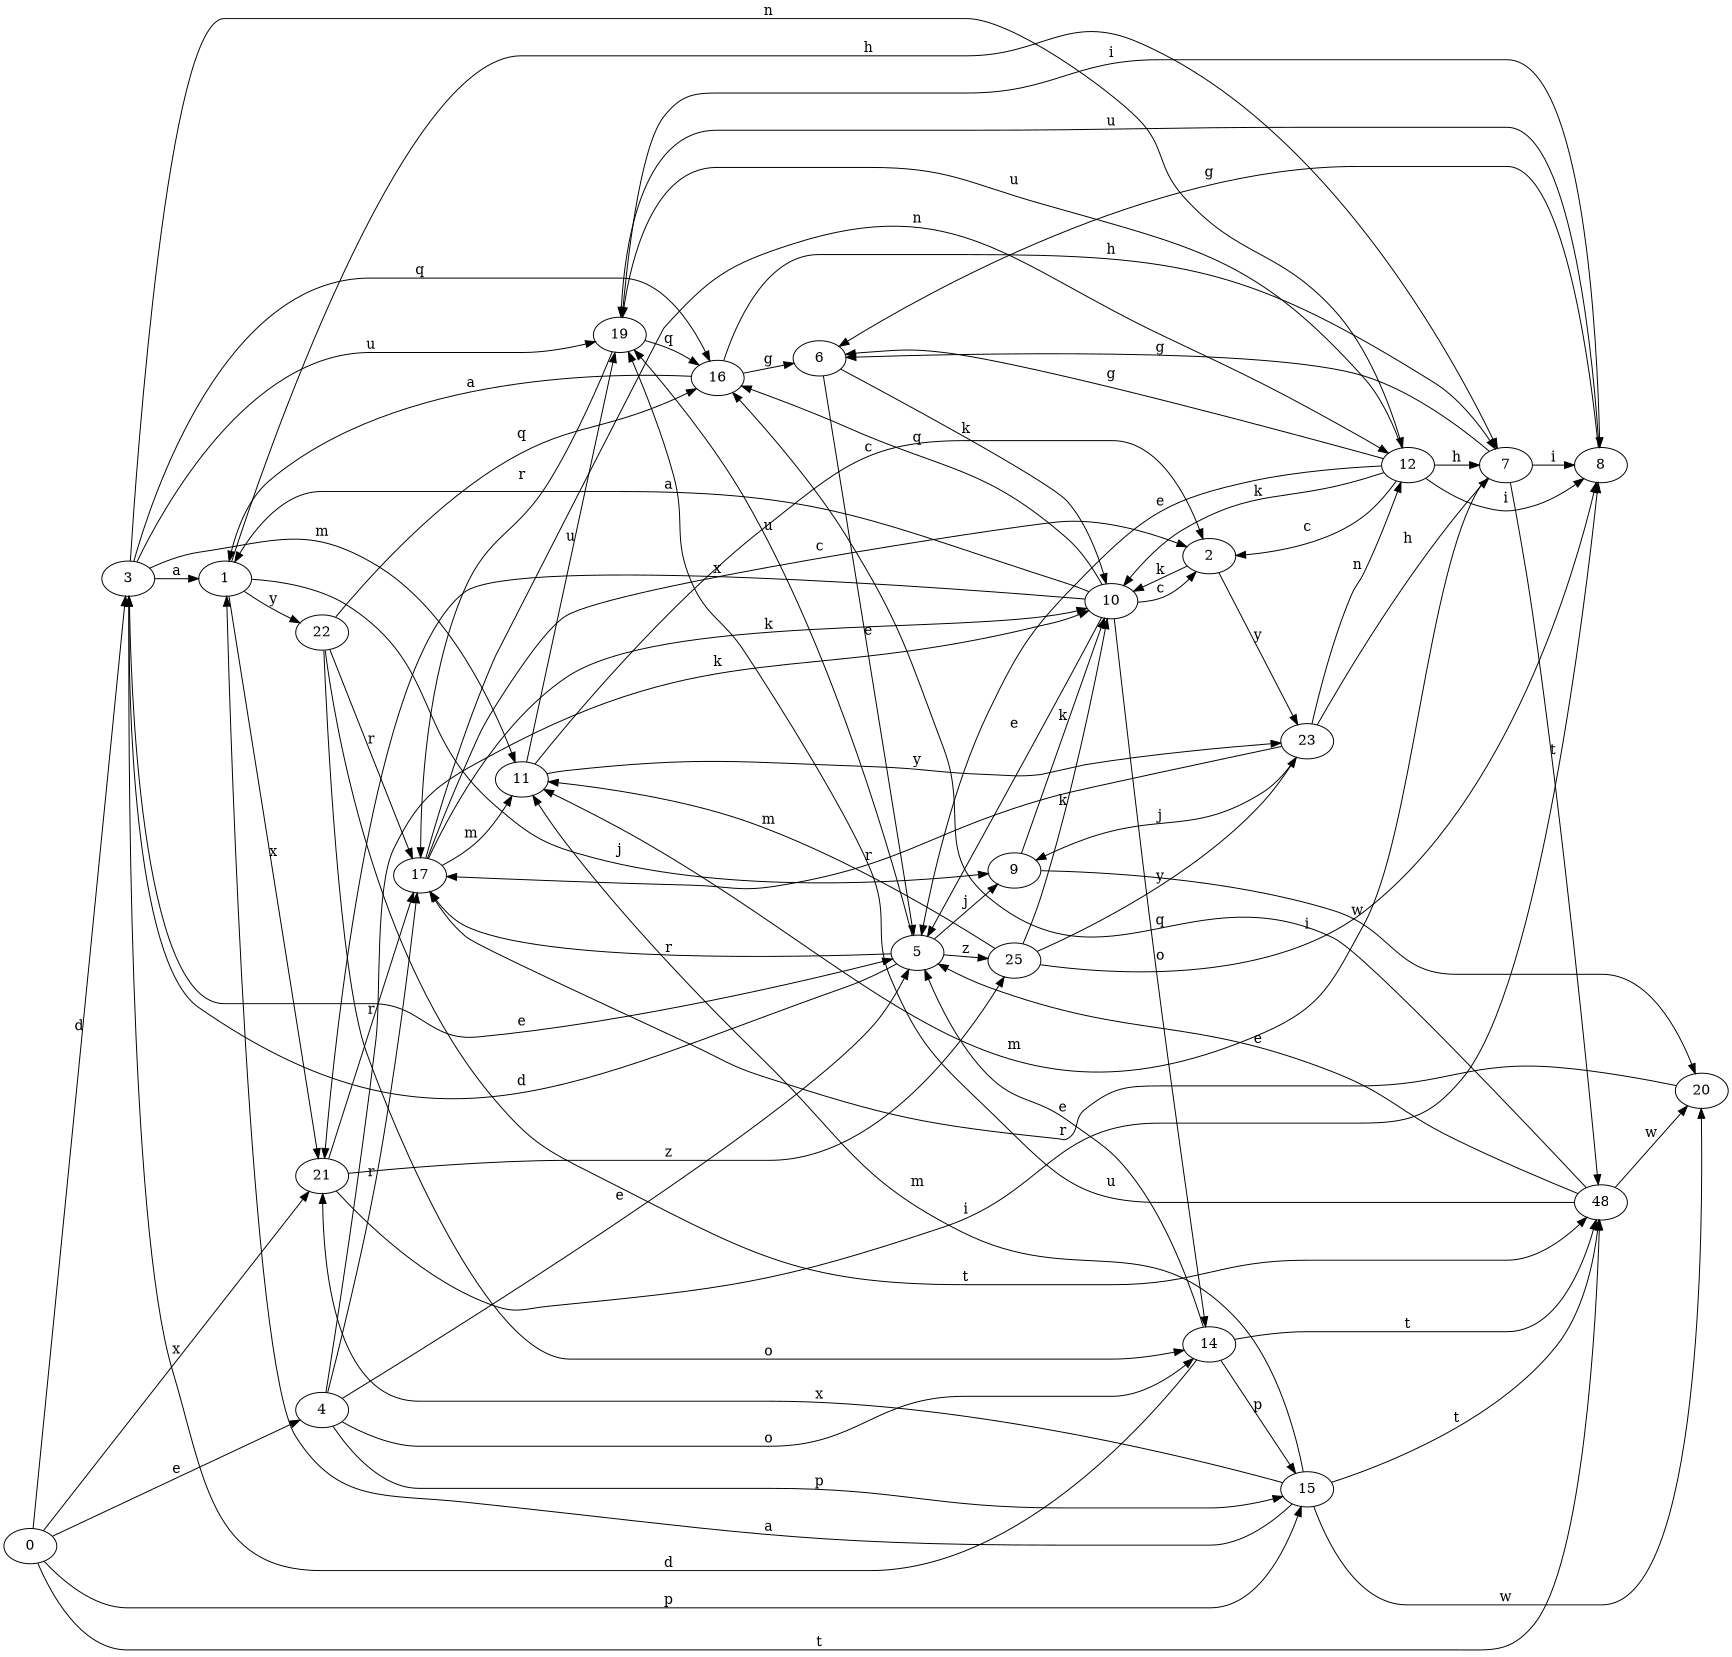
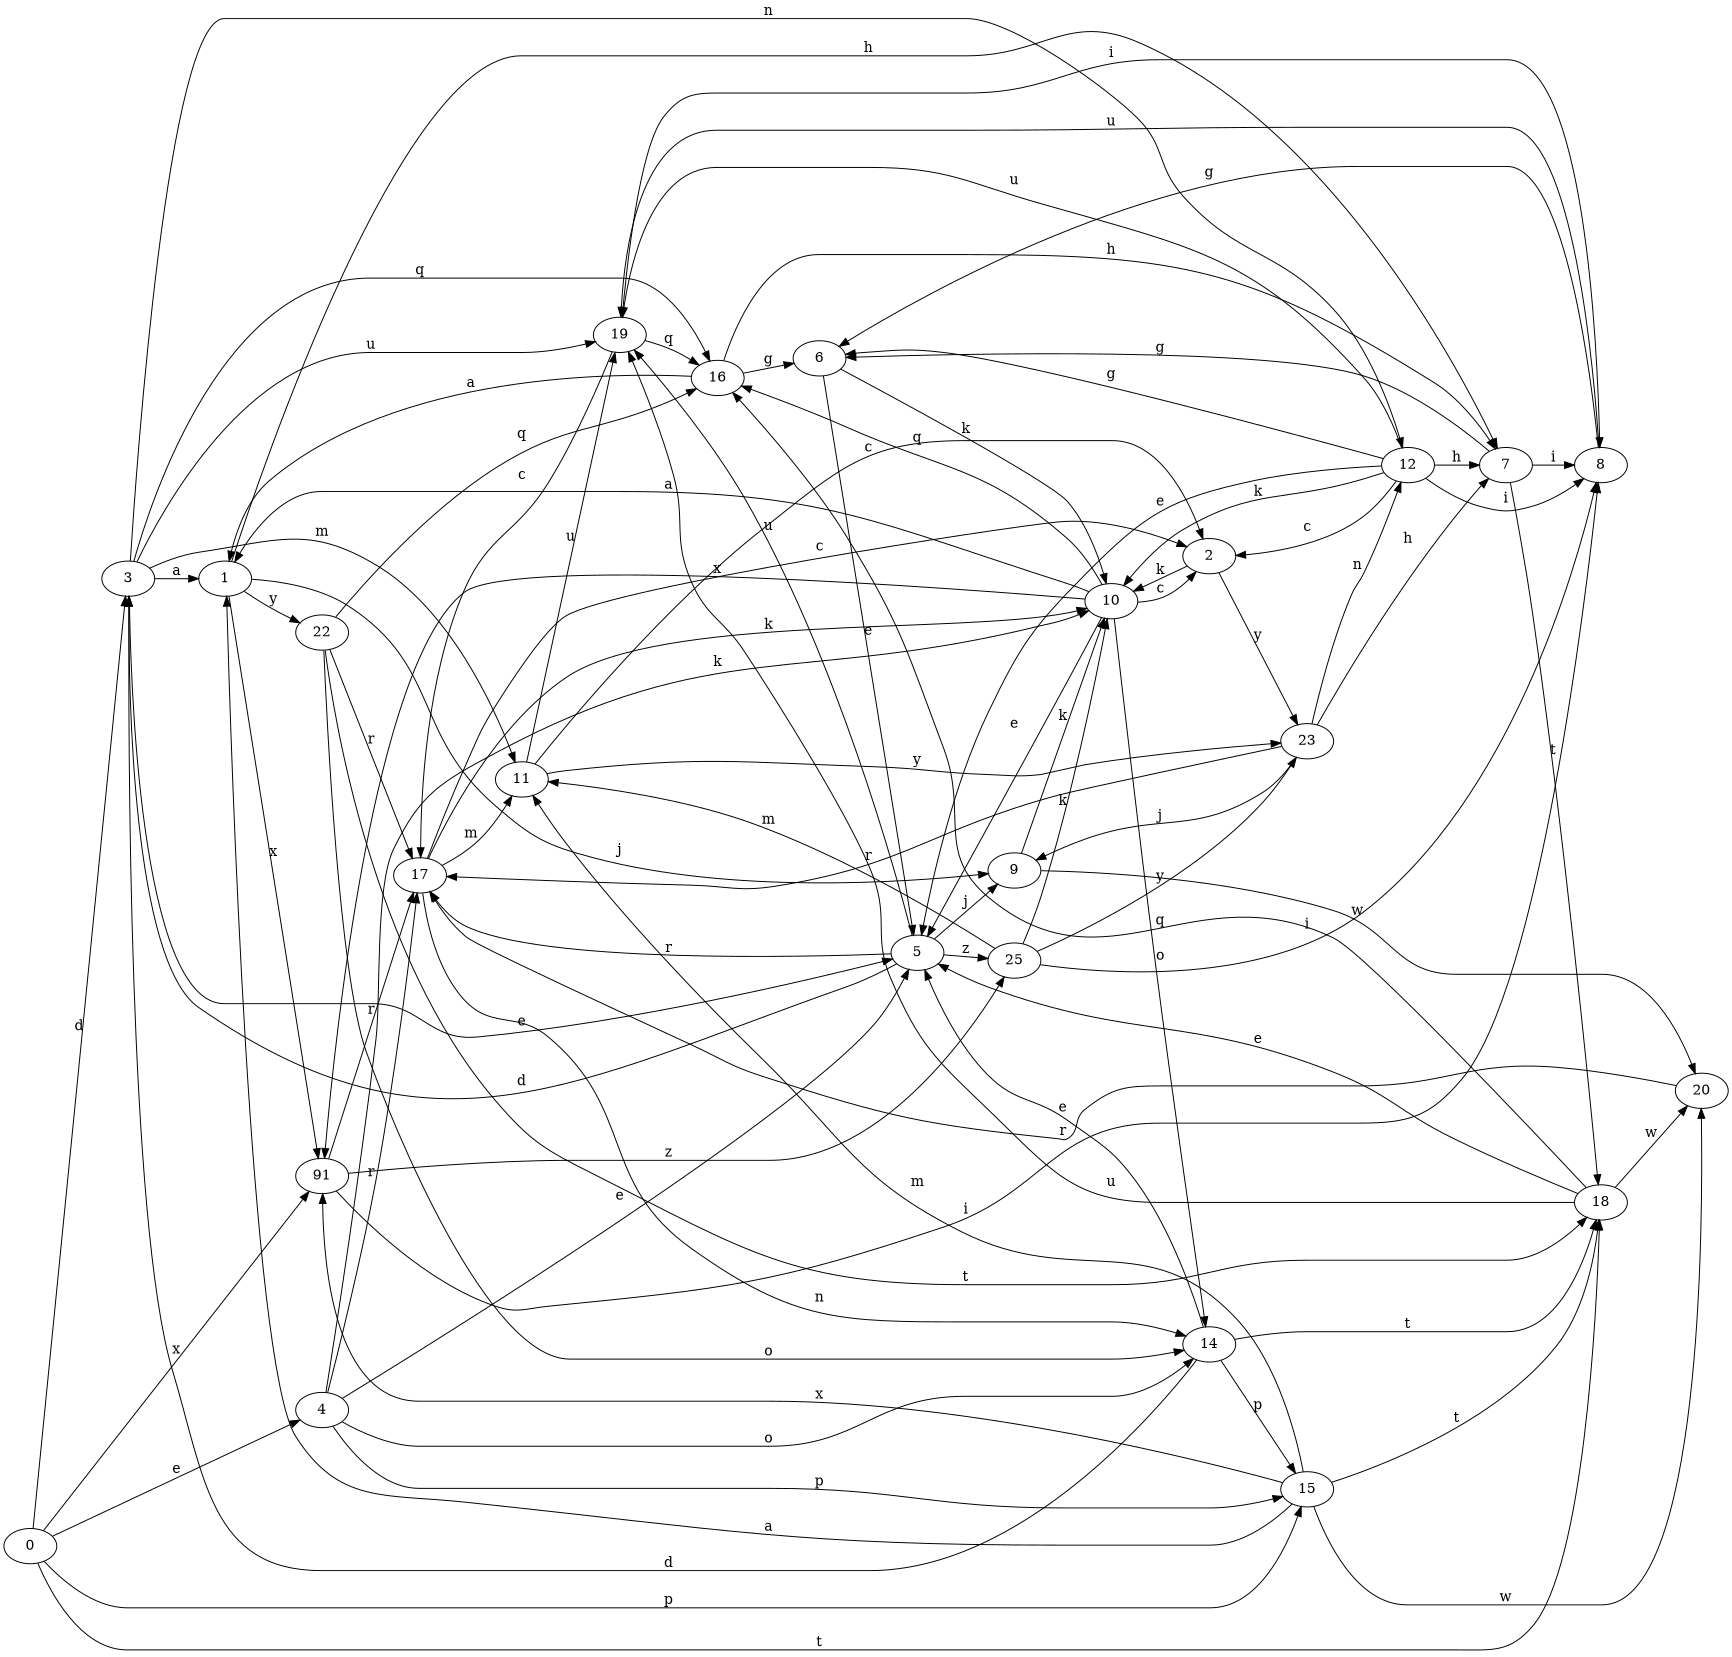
(747, 261) -> (705, 1258)
(522, 475) -> (522, 475)
(1182, 1060) -> none
(322, 1176) -> (322, 1176)
(1601, 1202) -> (1601, 1202)
